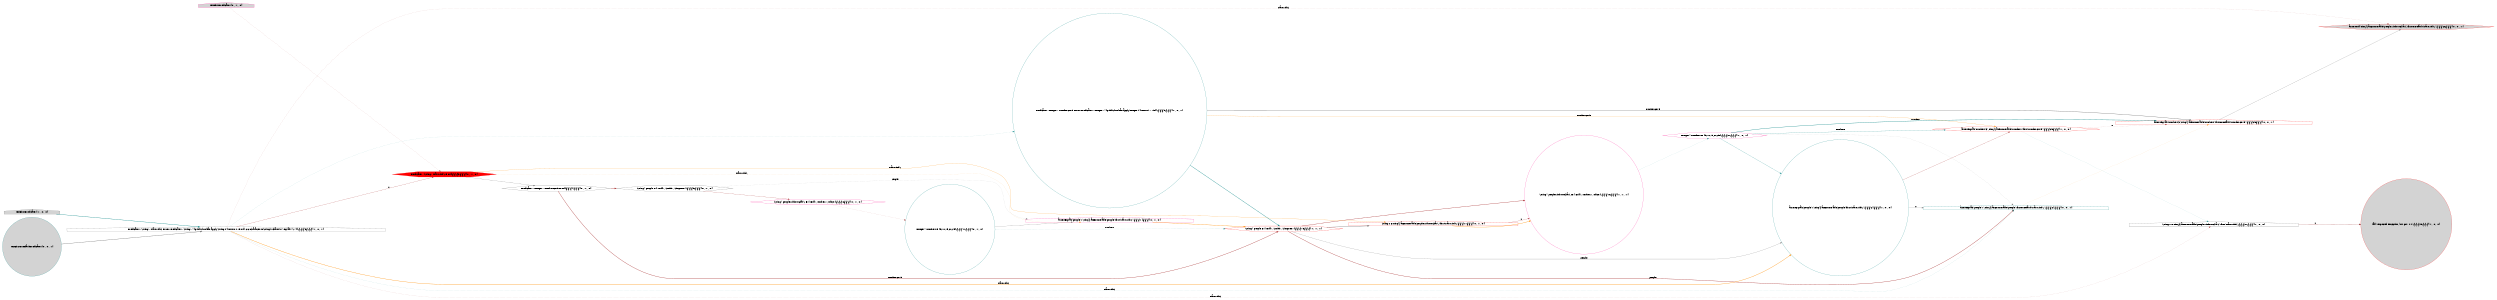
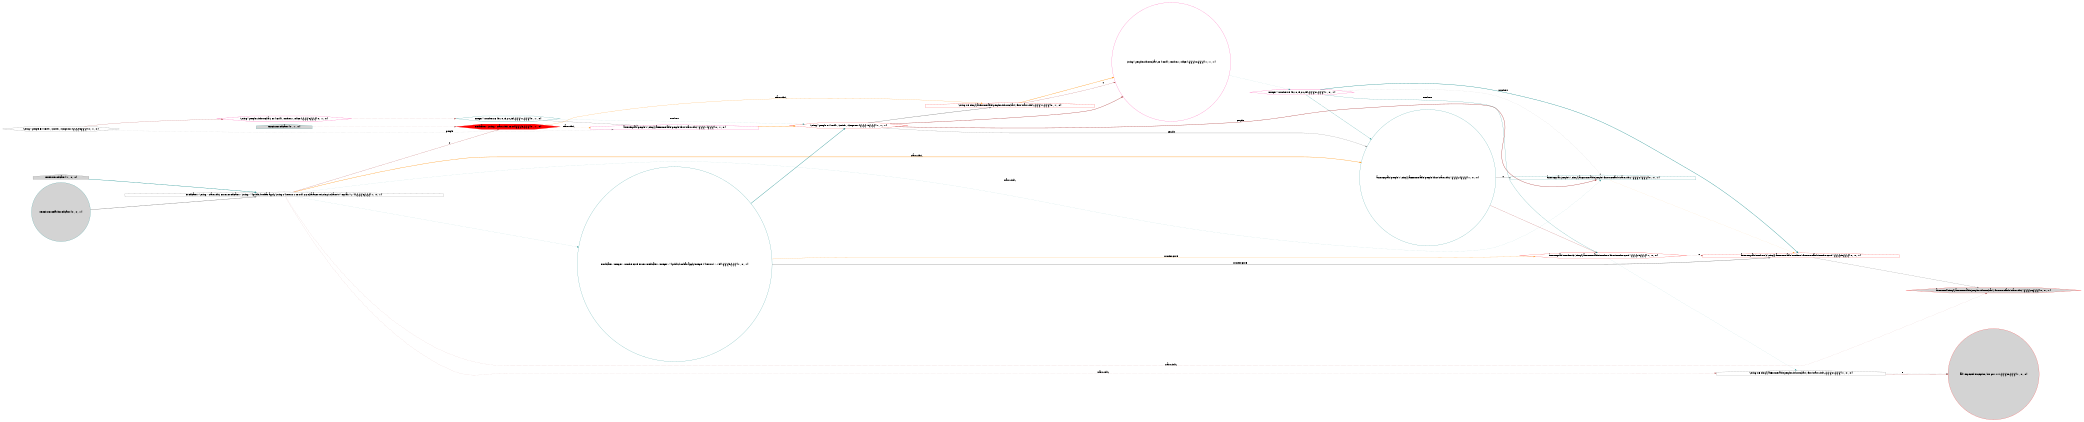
(226, 5) -> (284, 127)
(556, 188) -> none
(950, 229) -> (508, 119)
